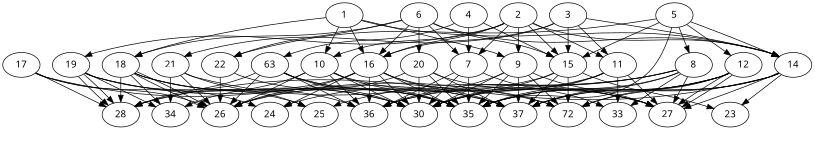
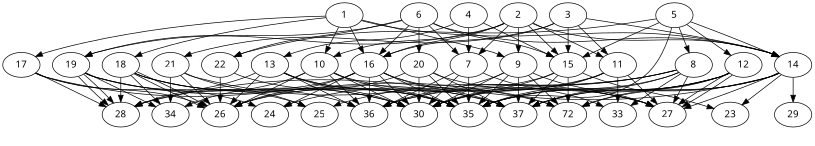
none -> (183, 26)
(272, 36) -> (247, 35)
(270, 65) -> (270, 65)
none -> (793, 115)
